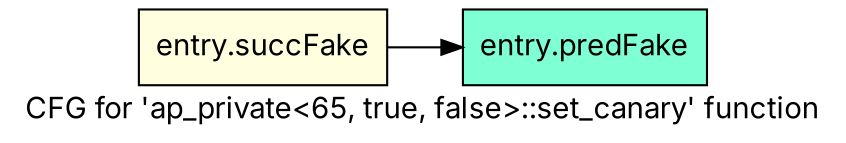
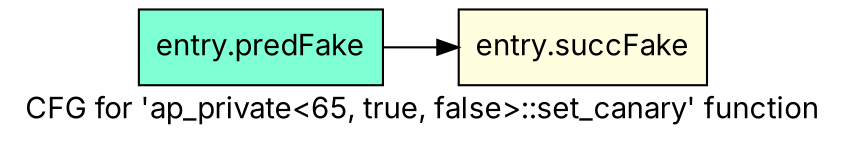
(414, 47) -> (410, 47)
